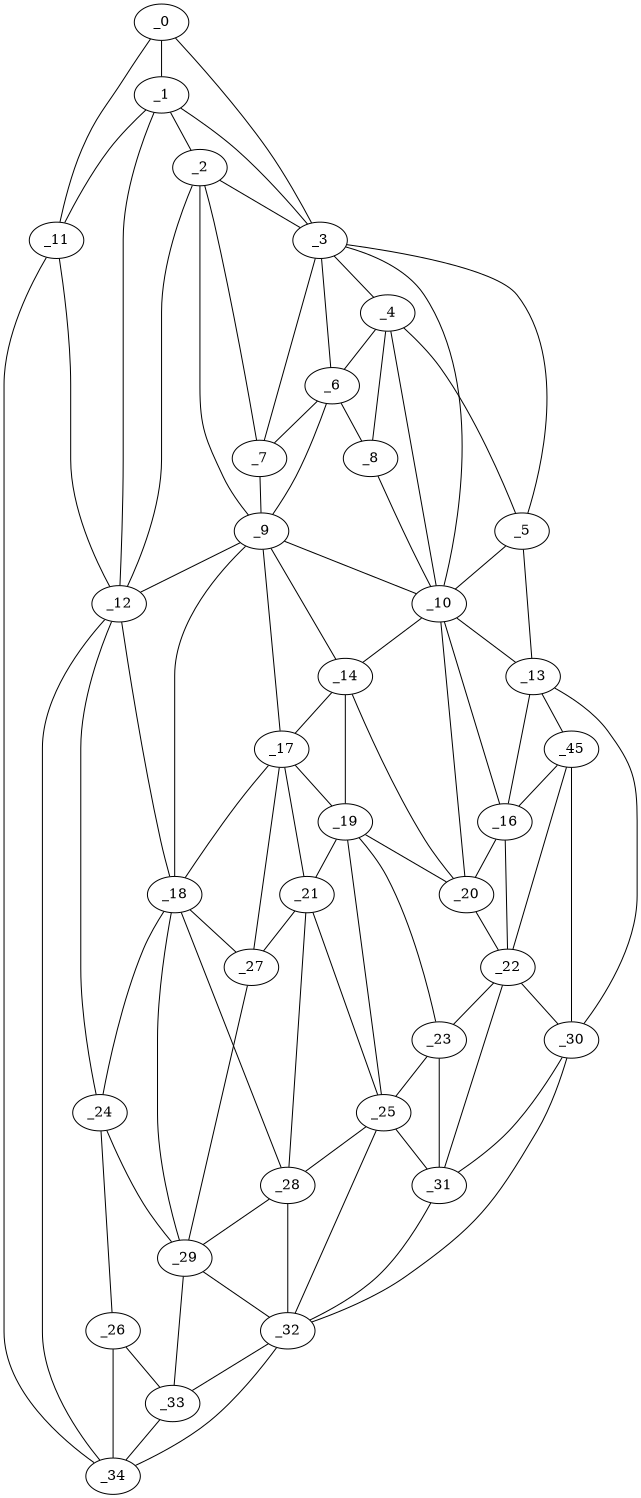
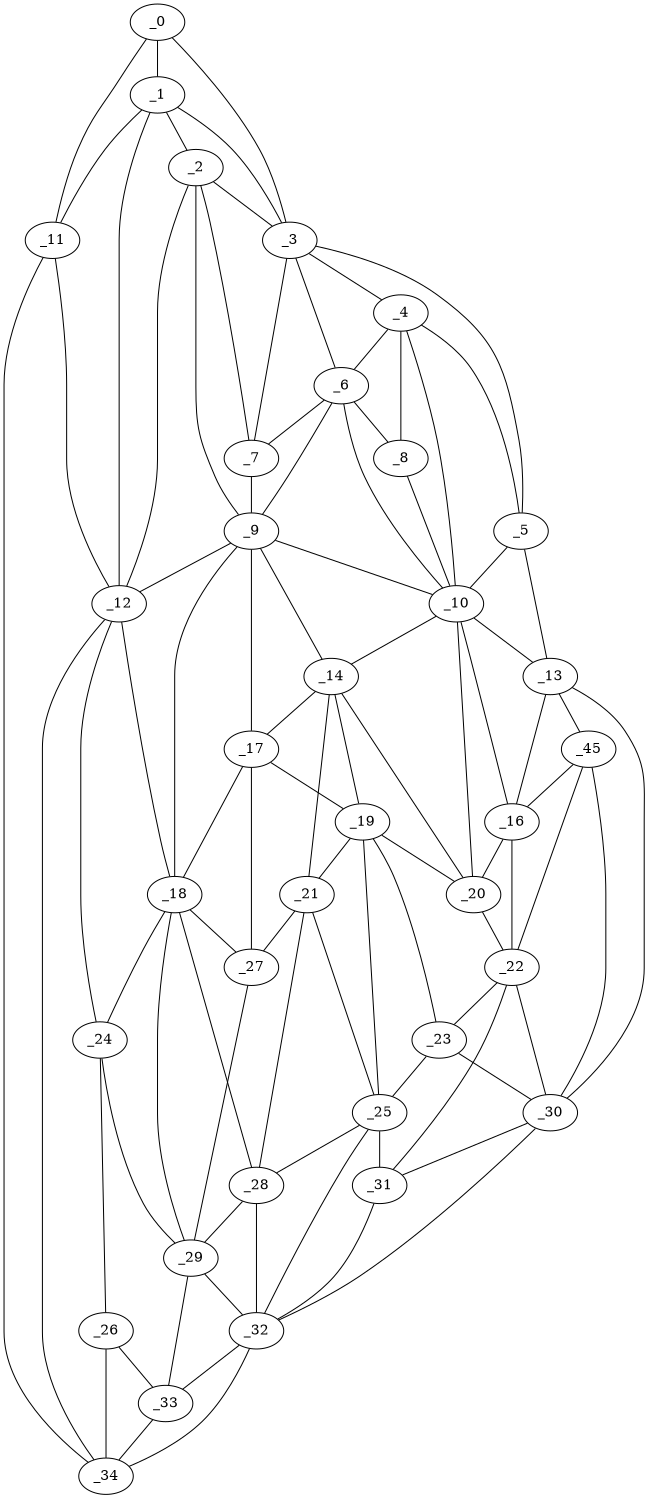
(455, 372) -> (379, 503)
(294, 822) -> (319, 786)
(439, 1113) -> (495, 1076)
